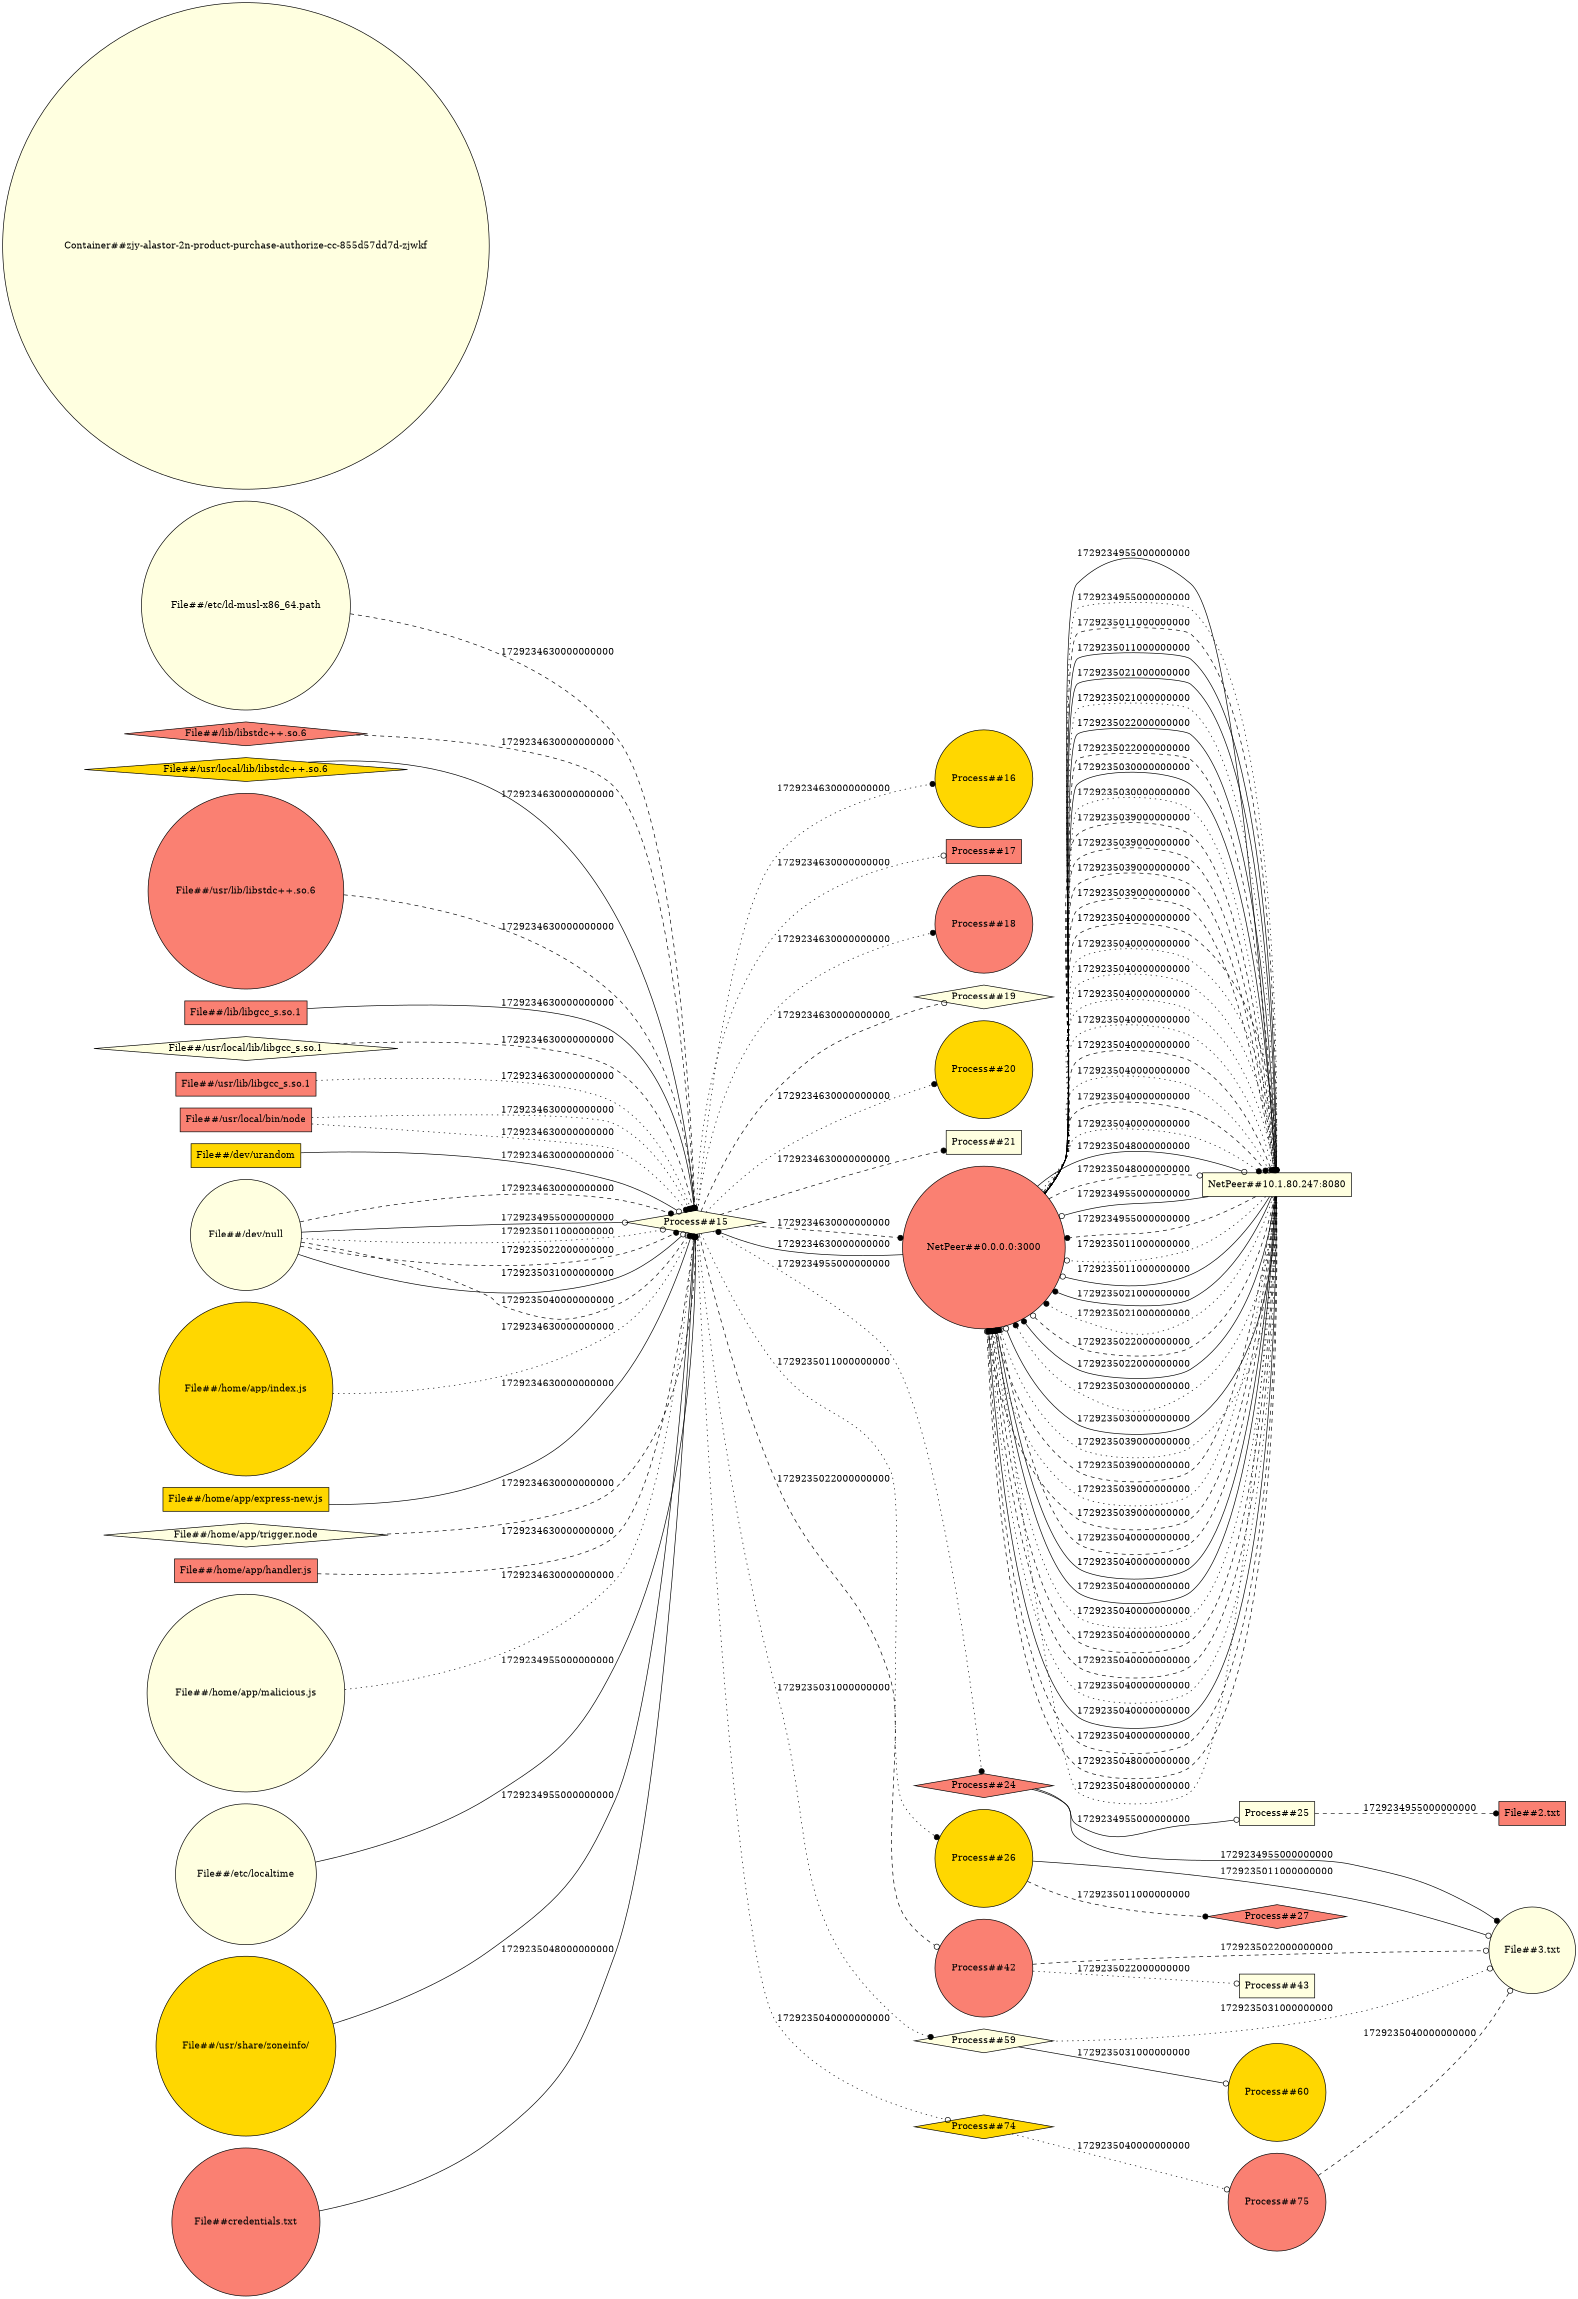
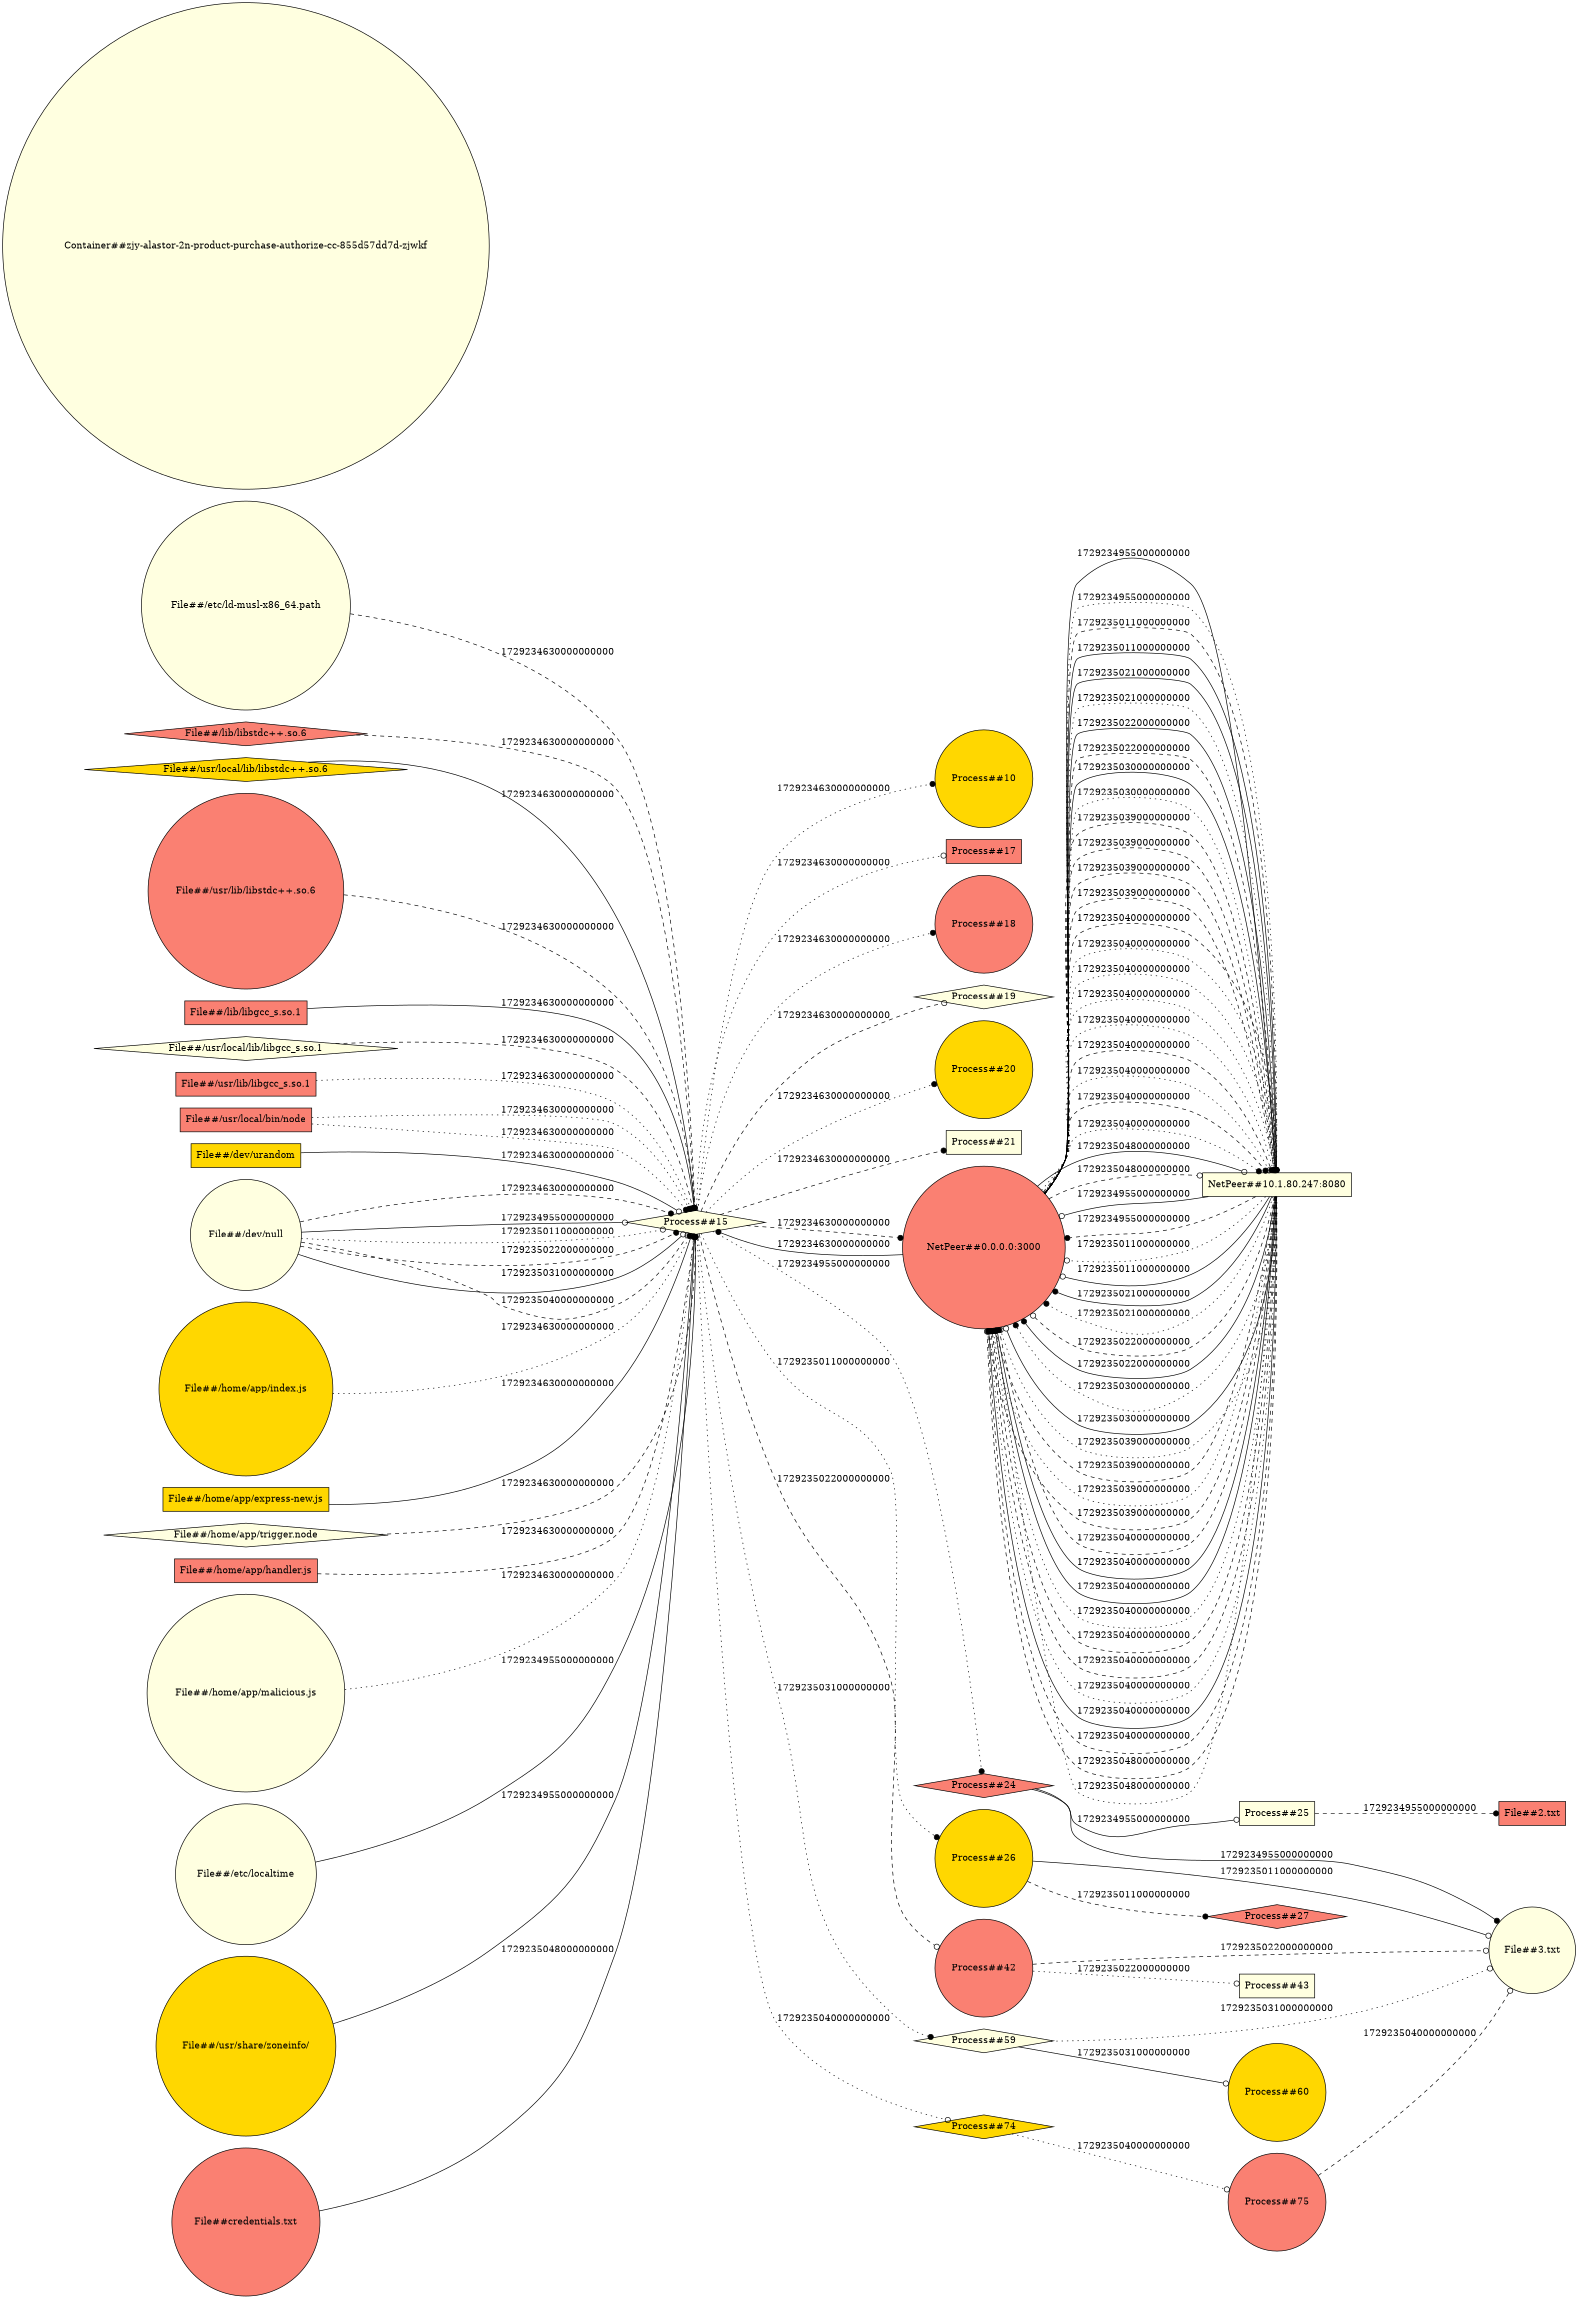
(984, 779) -> (984, 779)
